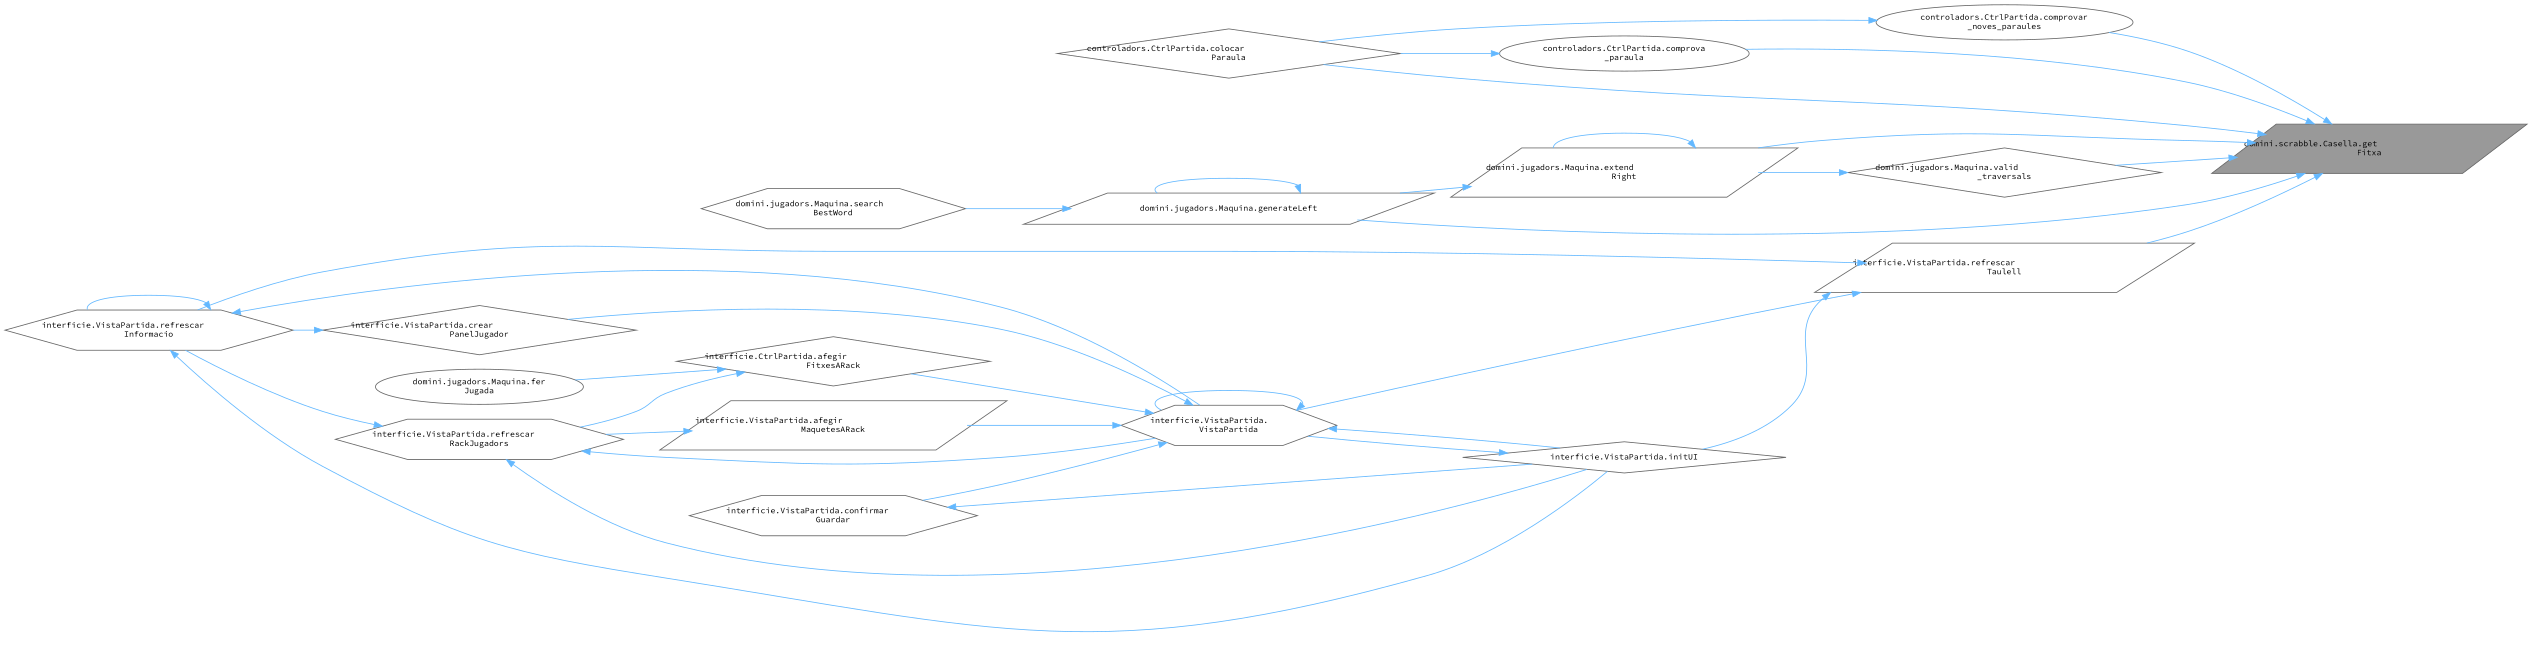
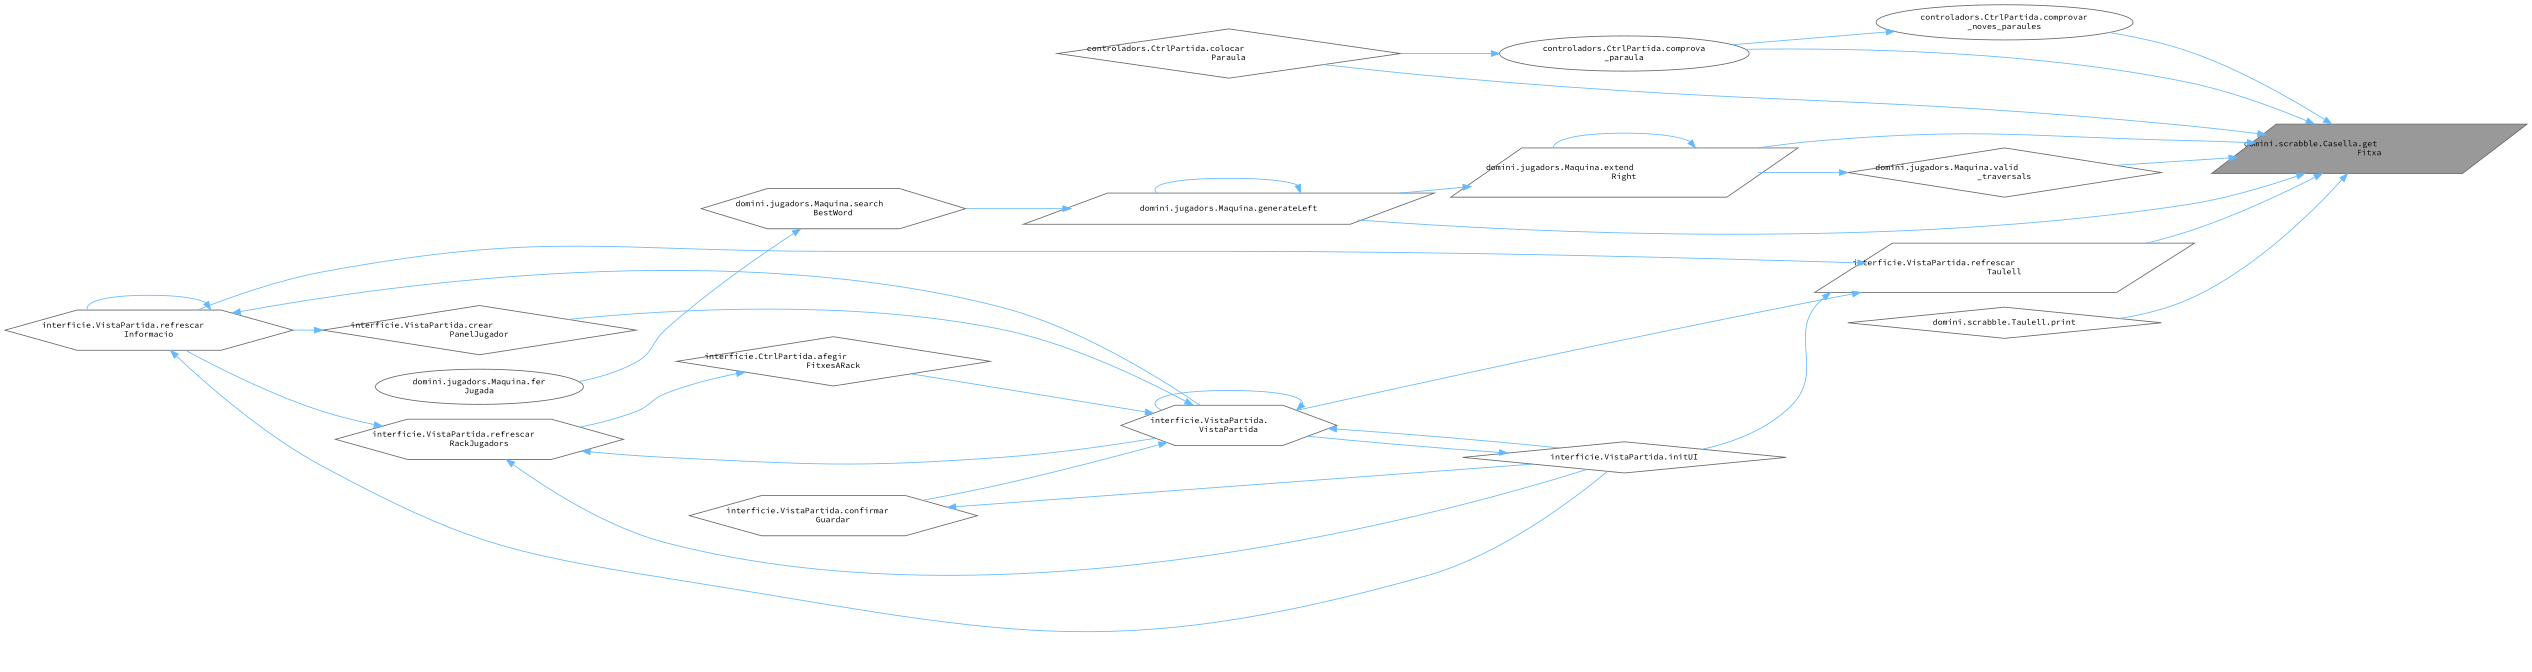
(1594, 23) -> (1809, 38)
none -> (2005, 323)
(646, 375) -> (697, 303)
(833, 425) -> none
